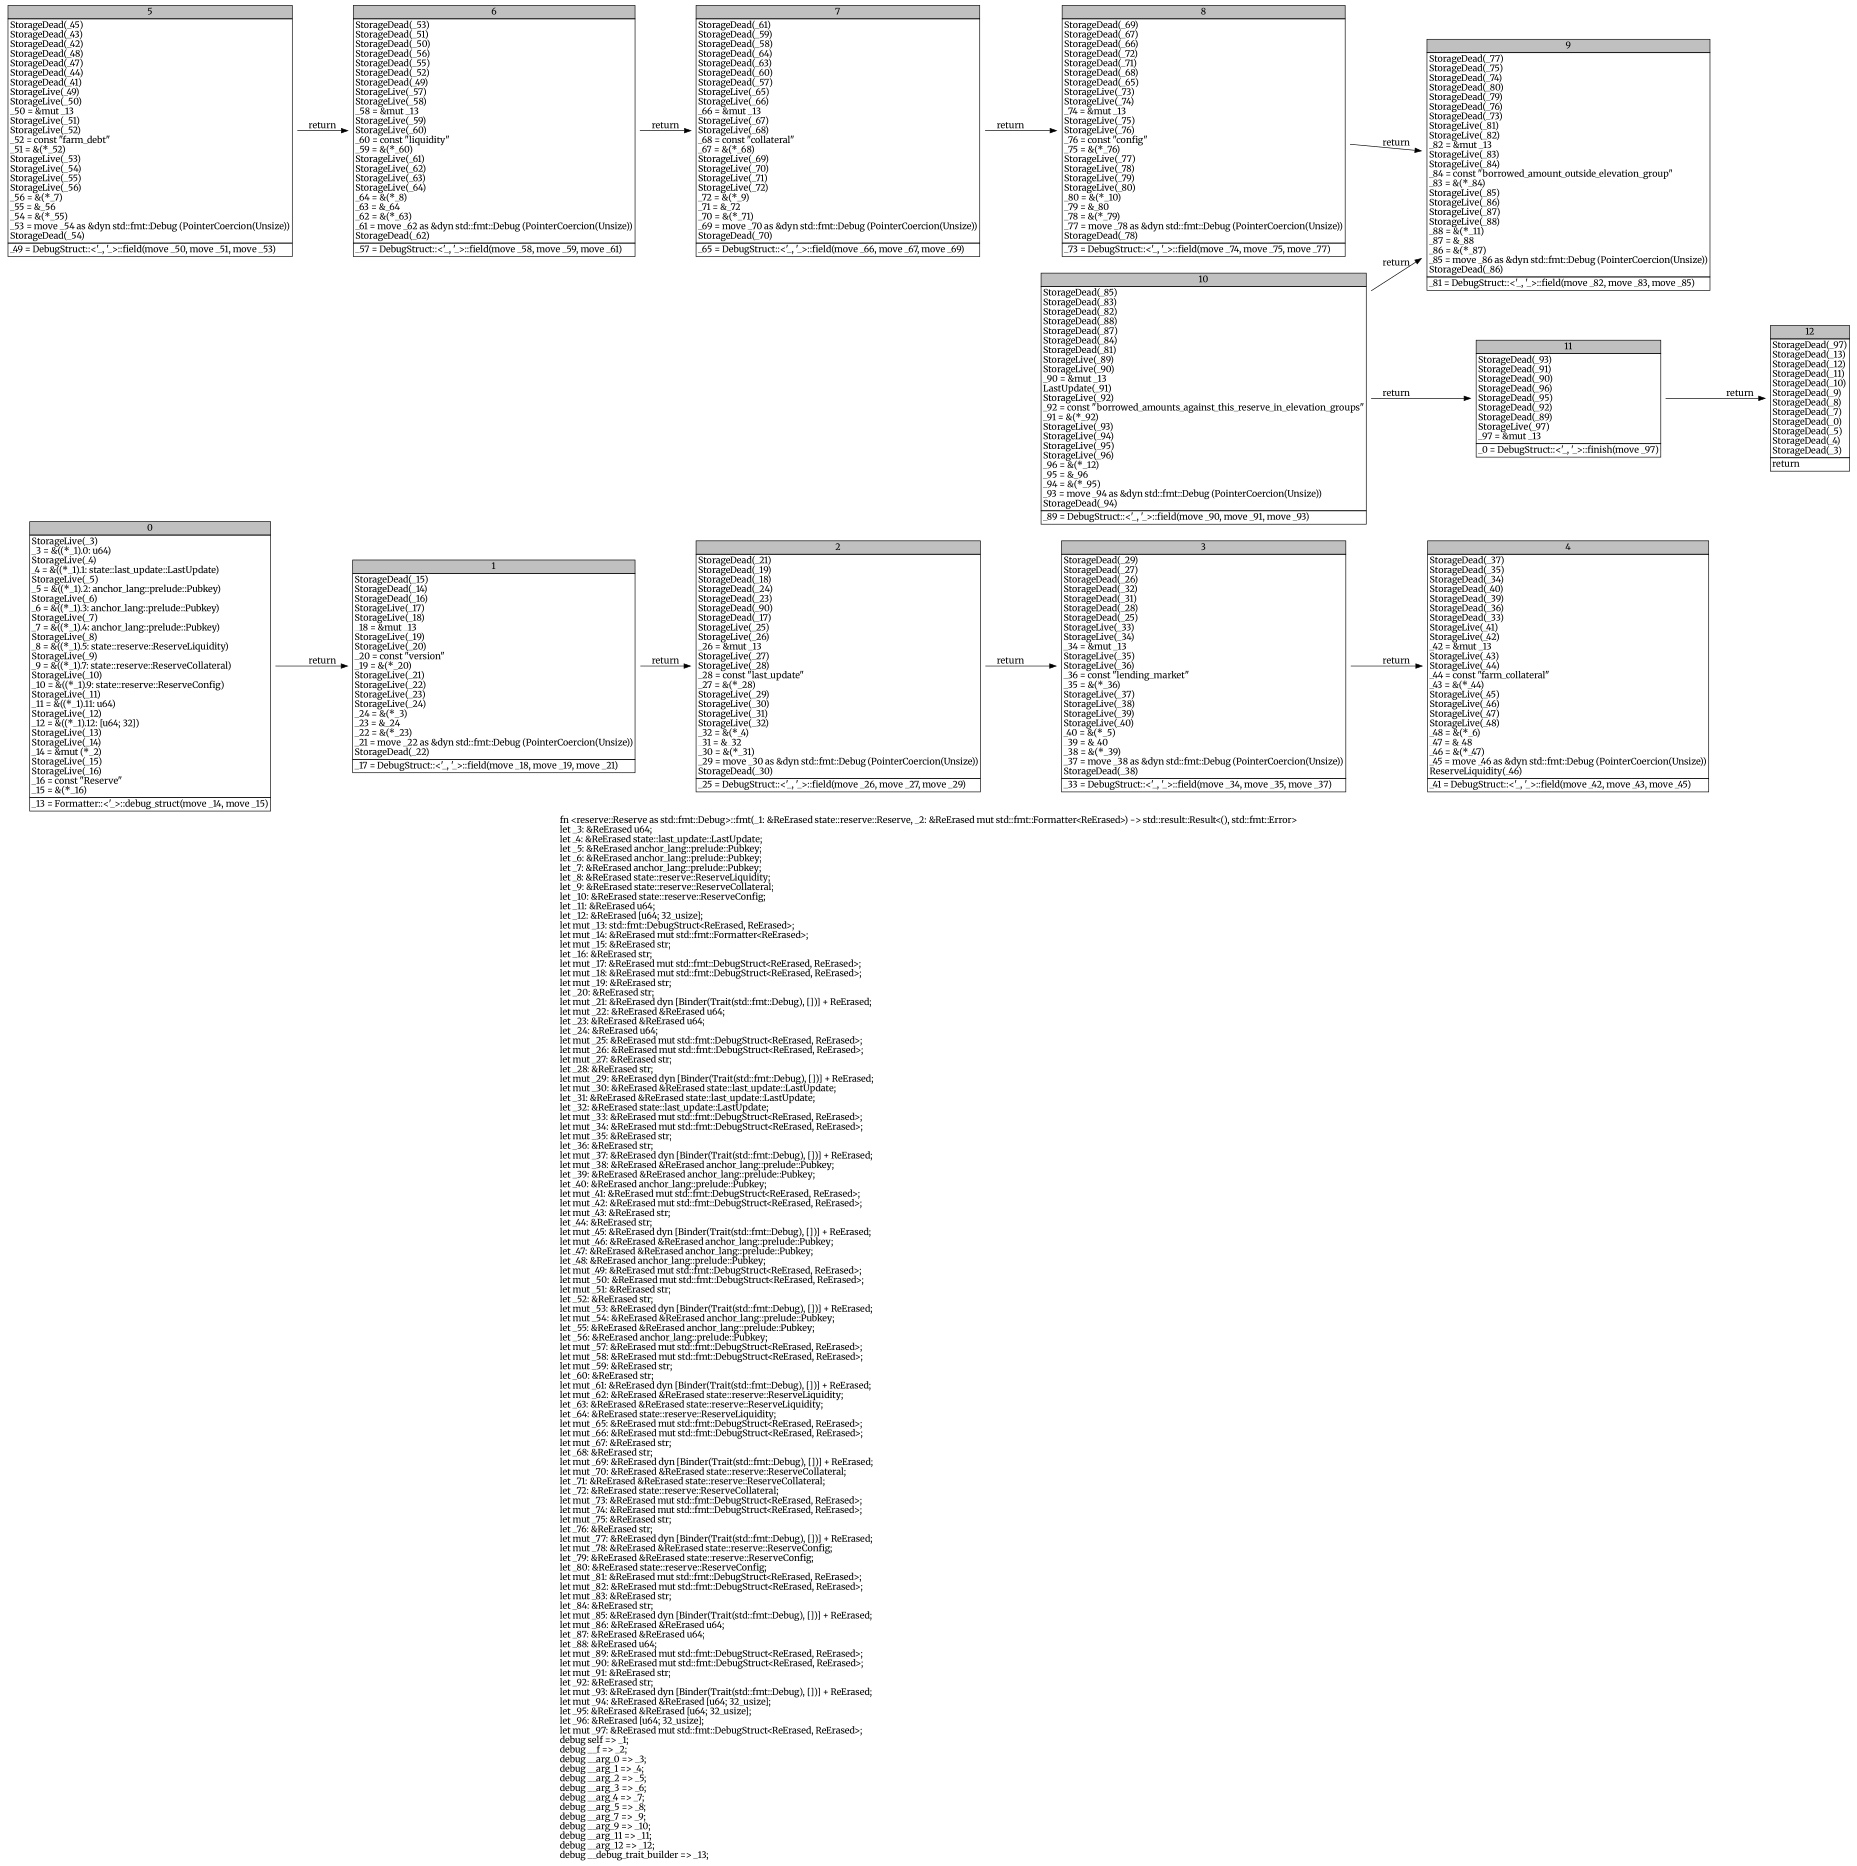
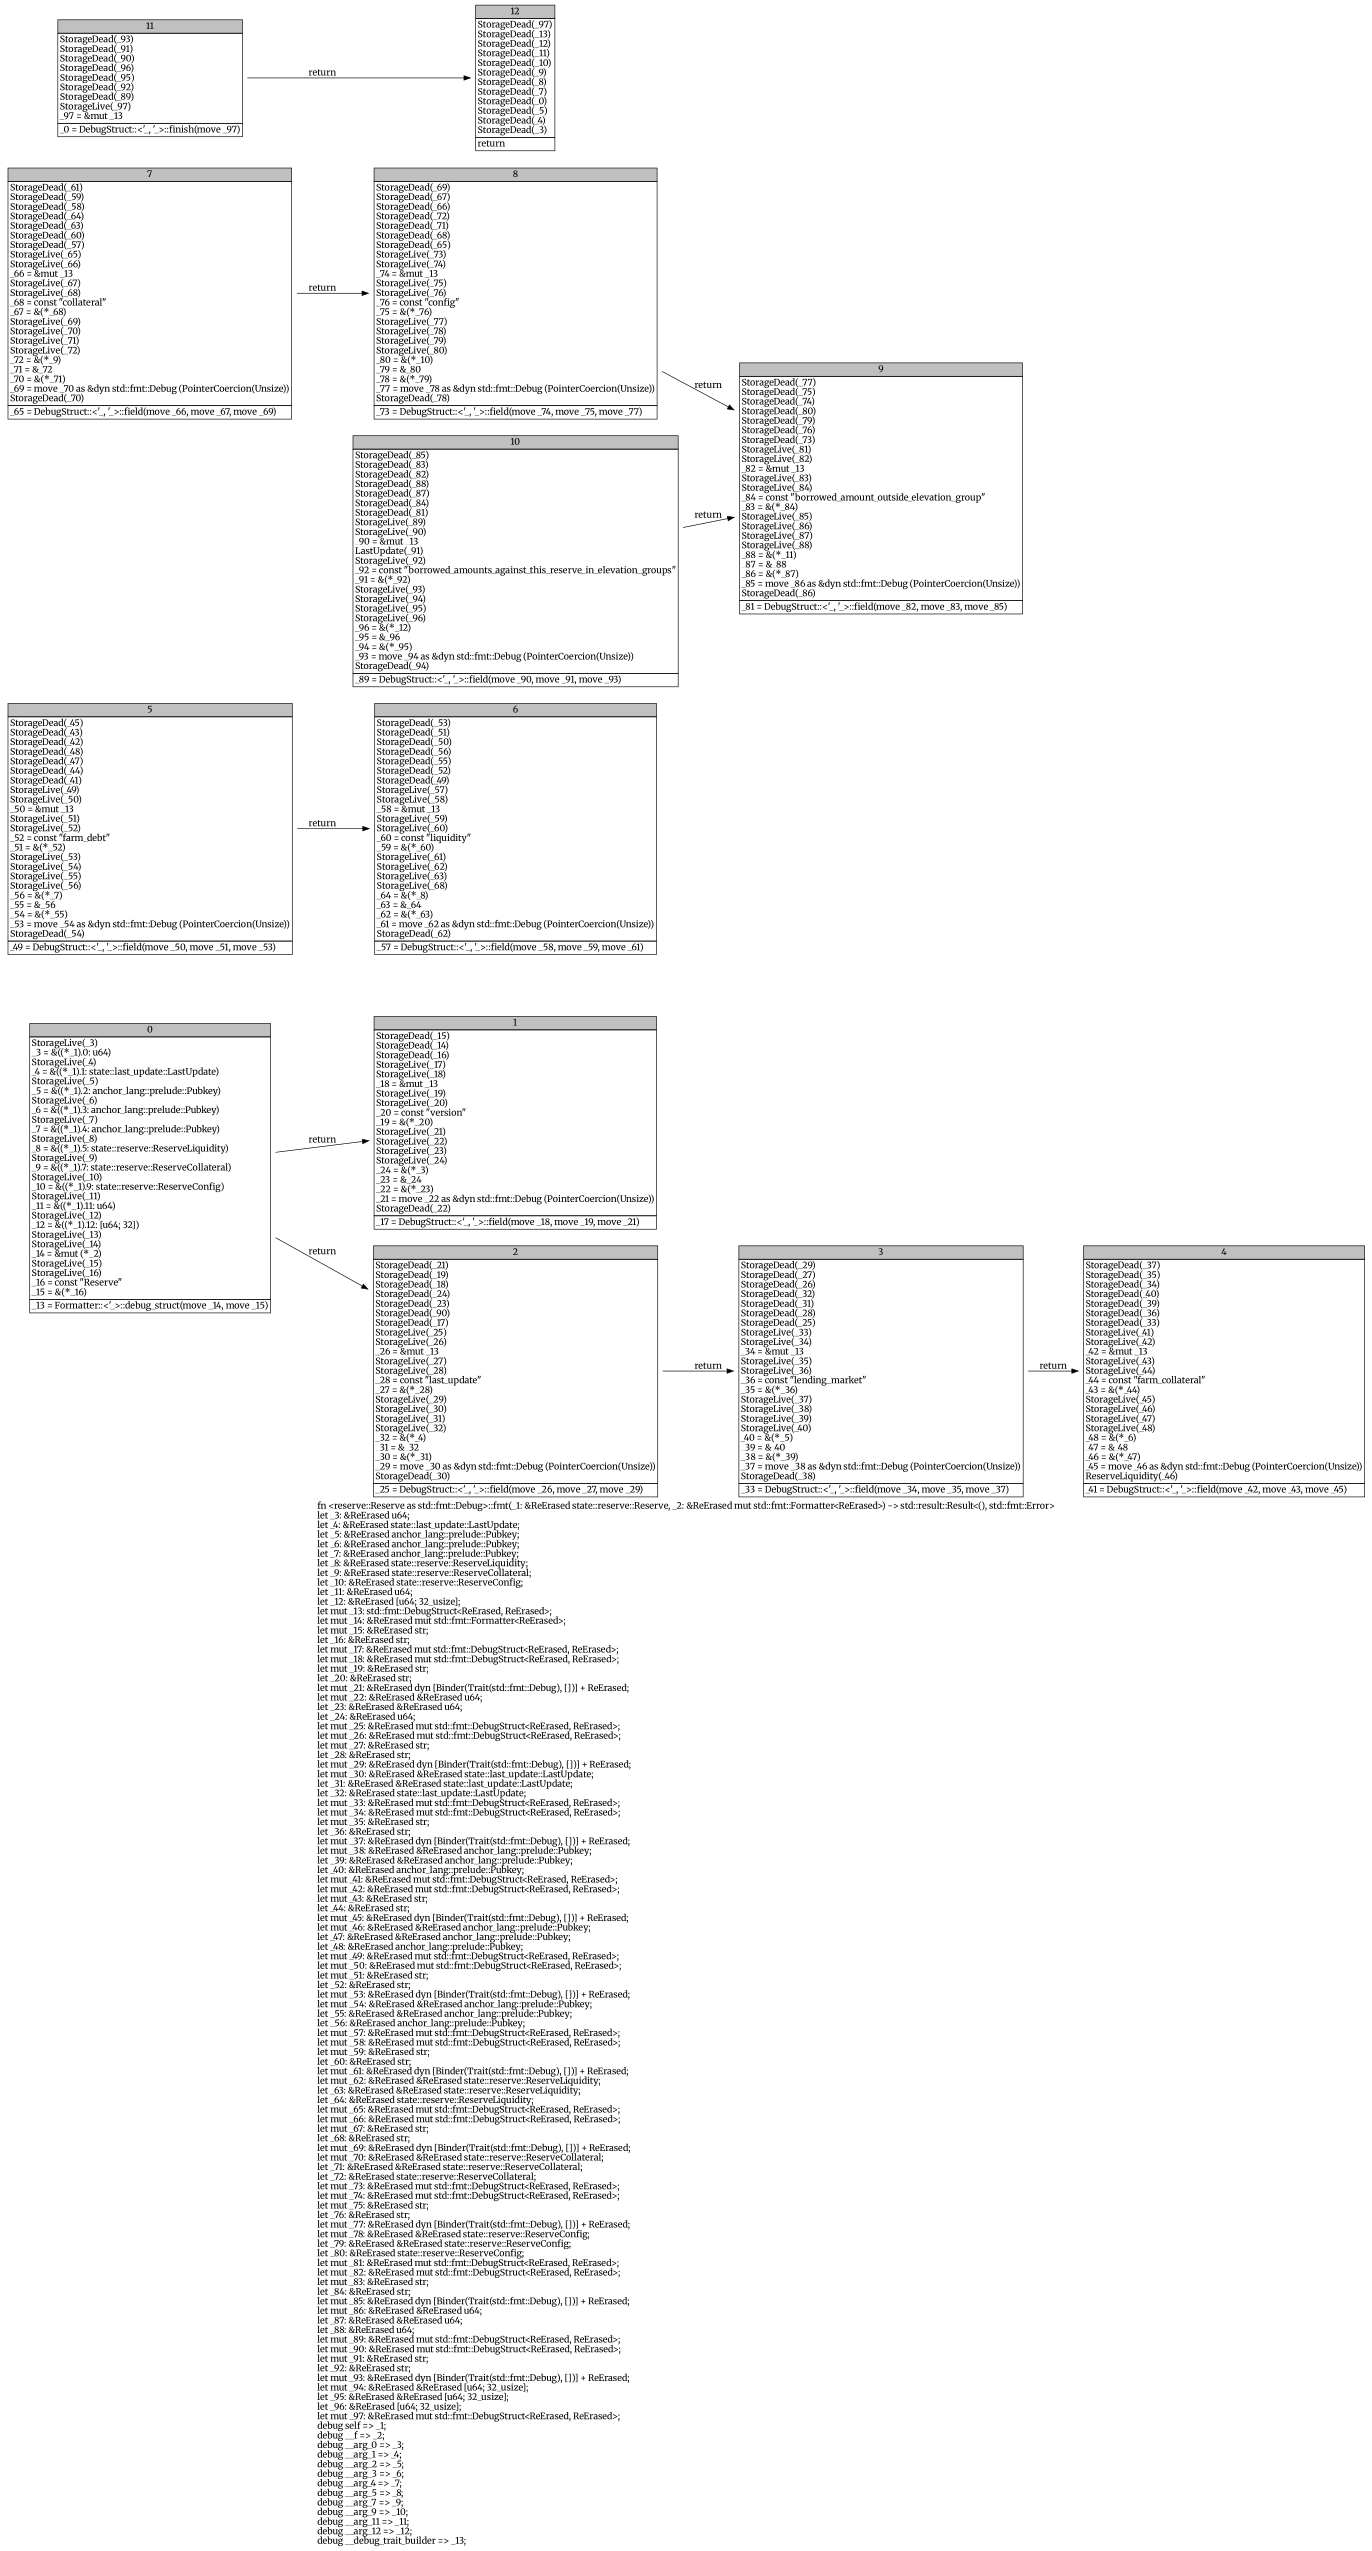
(662, 131) -> none
(391, 188) -> (412, 886)
(1418, 398) -> none
(662, 666) -> (319, 1262)
